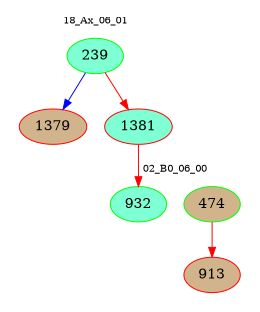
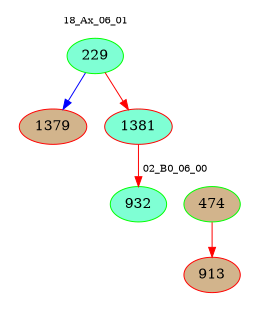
(95, 56) -> (95, 56)
